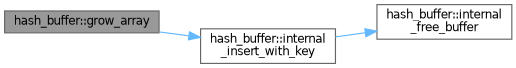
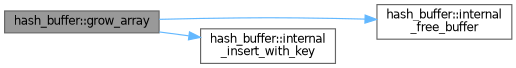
(350, 35) -> (262, 18)
